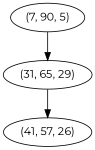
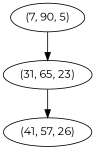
(48, 75) -> (48, 75)
